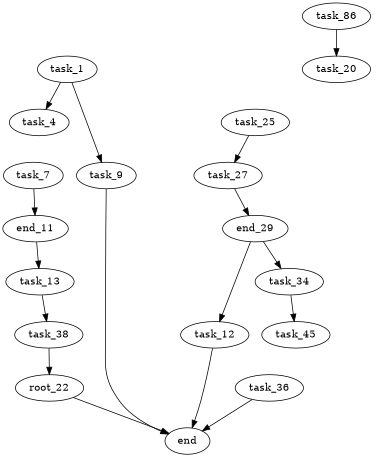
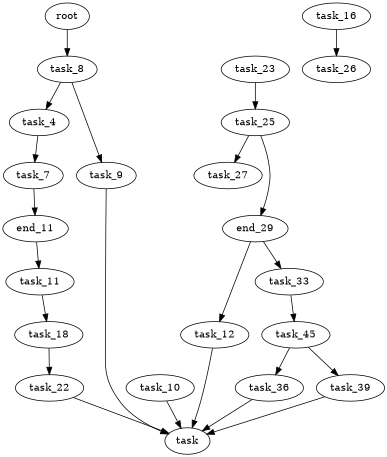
none -> (67, 16)
(336, 16) -> (336, 16)
(67, 69) -> (67, 69)
none -> (255, 69)
(336, 69) -> (336, 69)
none -> (37, 145)
(240, 199) -> (270, 172)
(40, 282) -> (40, 282)
(289, 282) -> (289, 282)
(49, 335) -> (49, 335)
none -> (284, 358)
(50, 388) -> (50, 388)
none -> (160, 388)
none -> (350, 388)
(187, 441) -> (187, 441)
